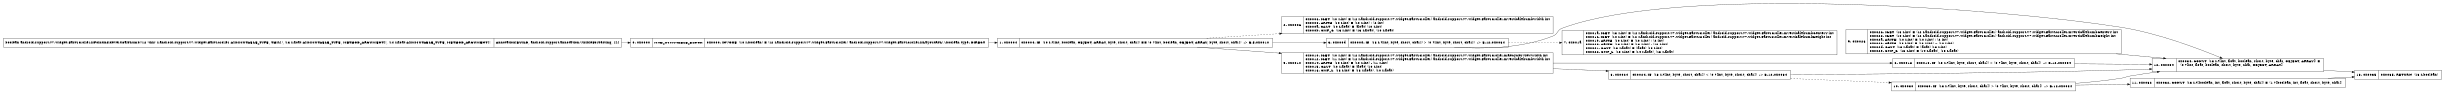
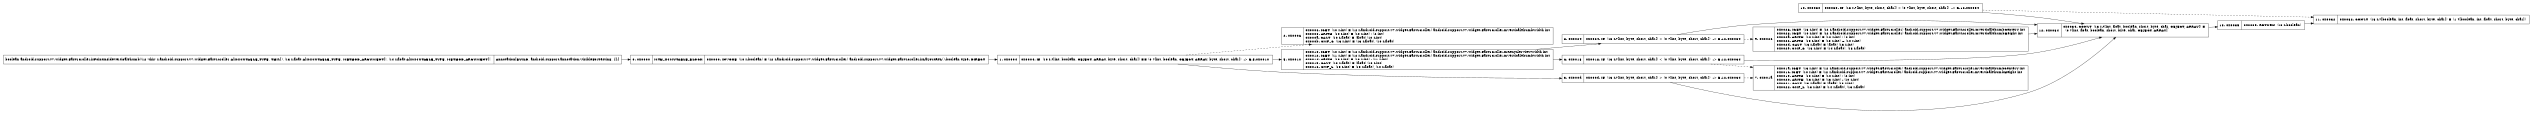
none -> (1731, 66)
(2340, 78) -> (2308, 24)
(1840, 81) -> (1747, 39)
(2102, 85) -> (2147, 14)
